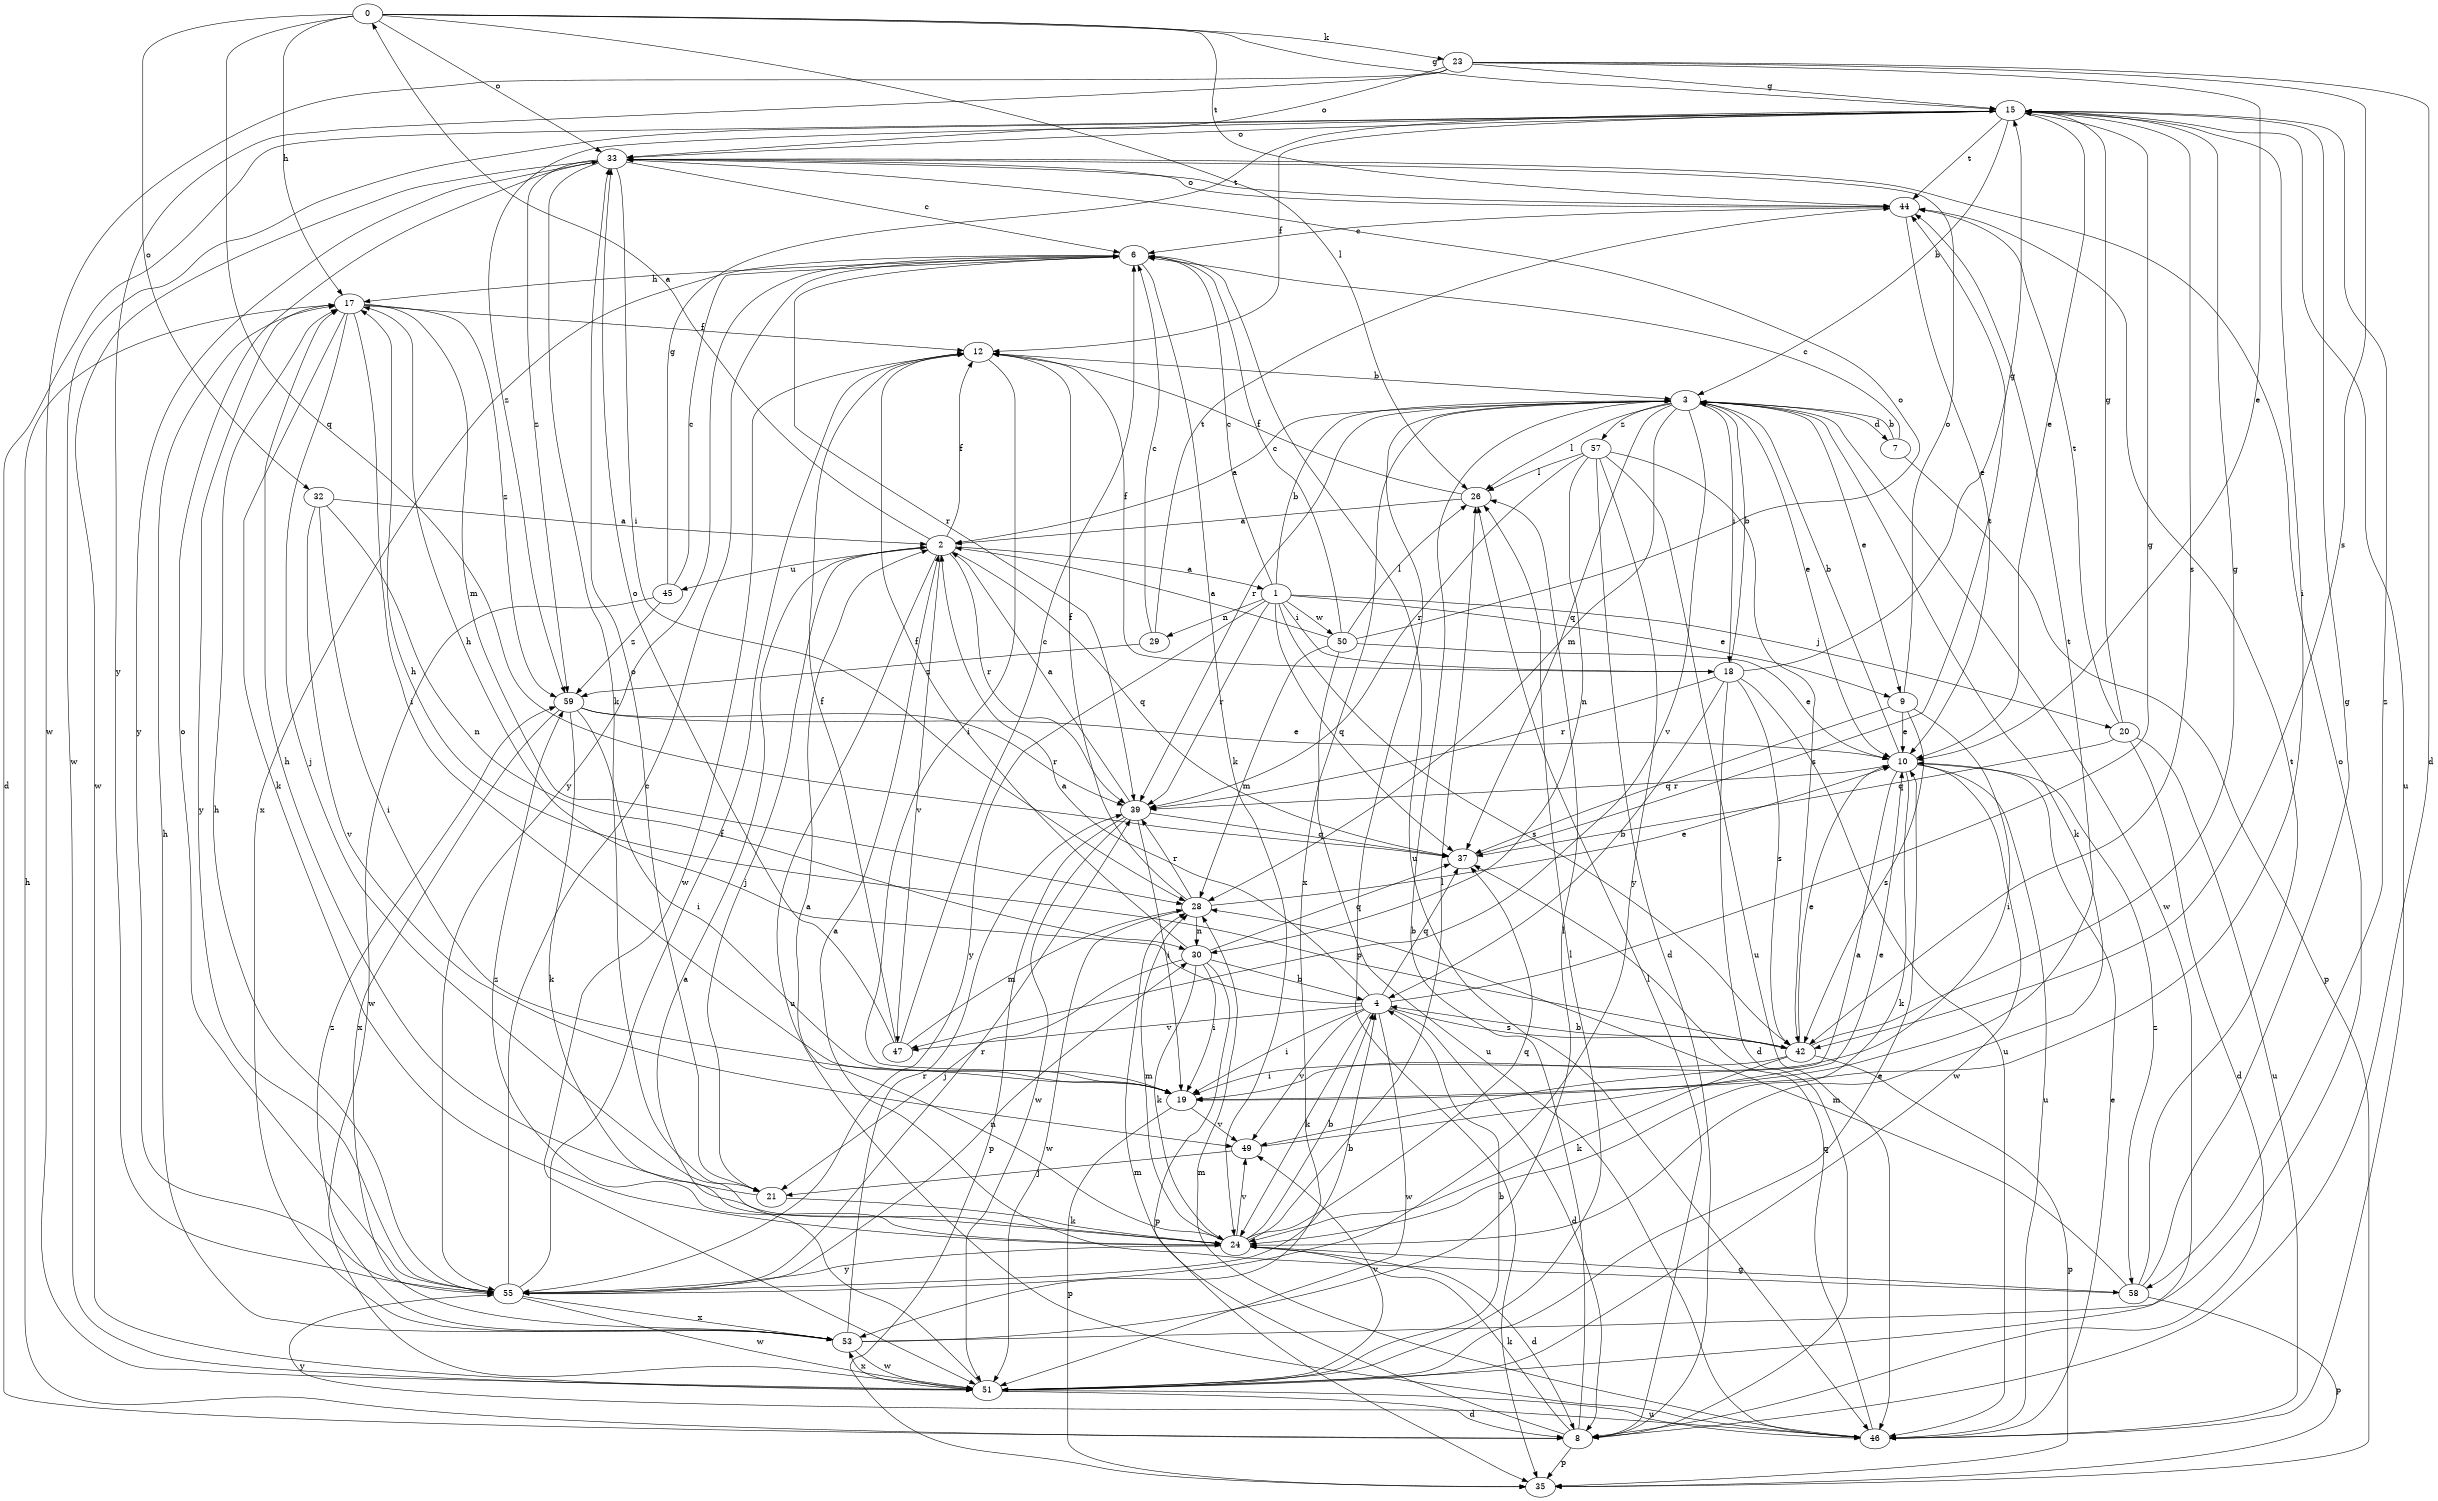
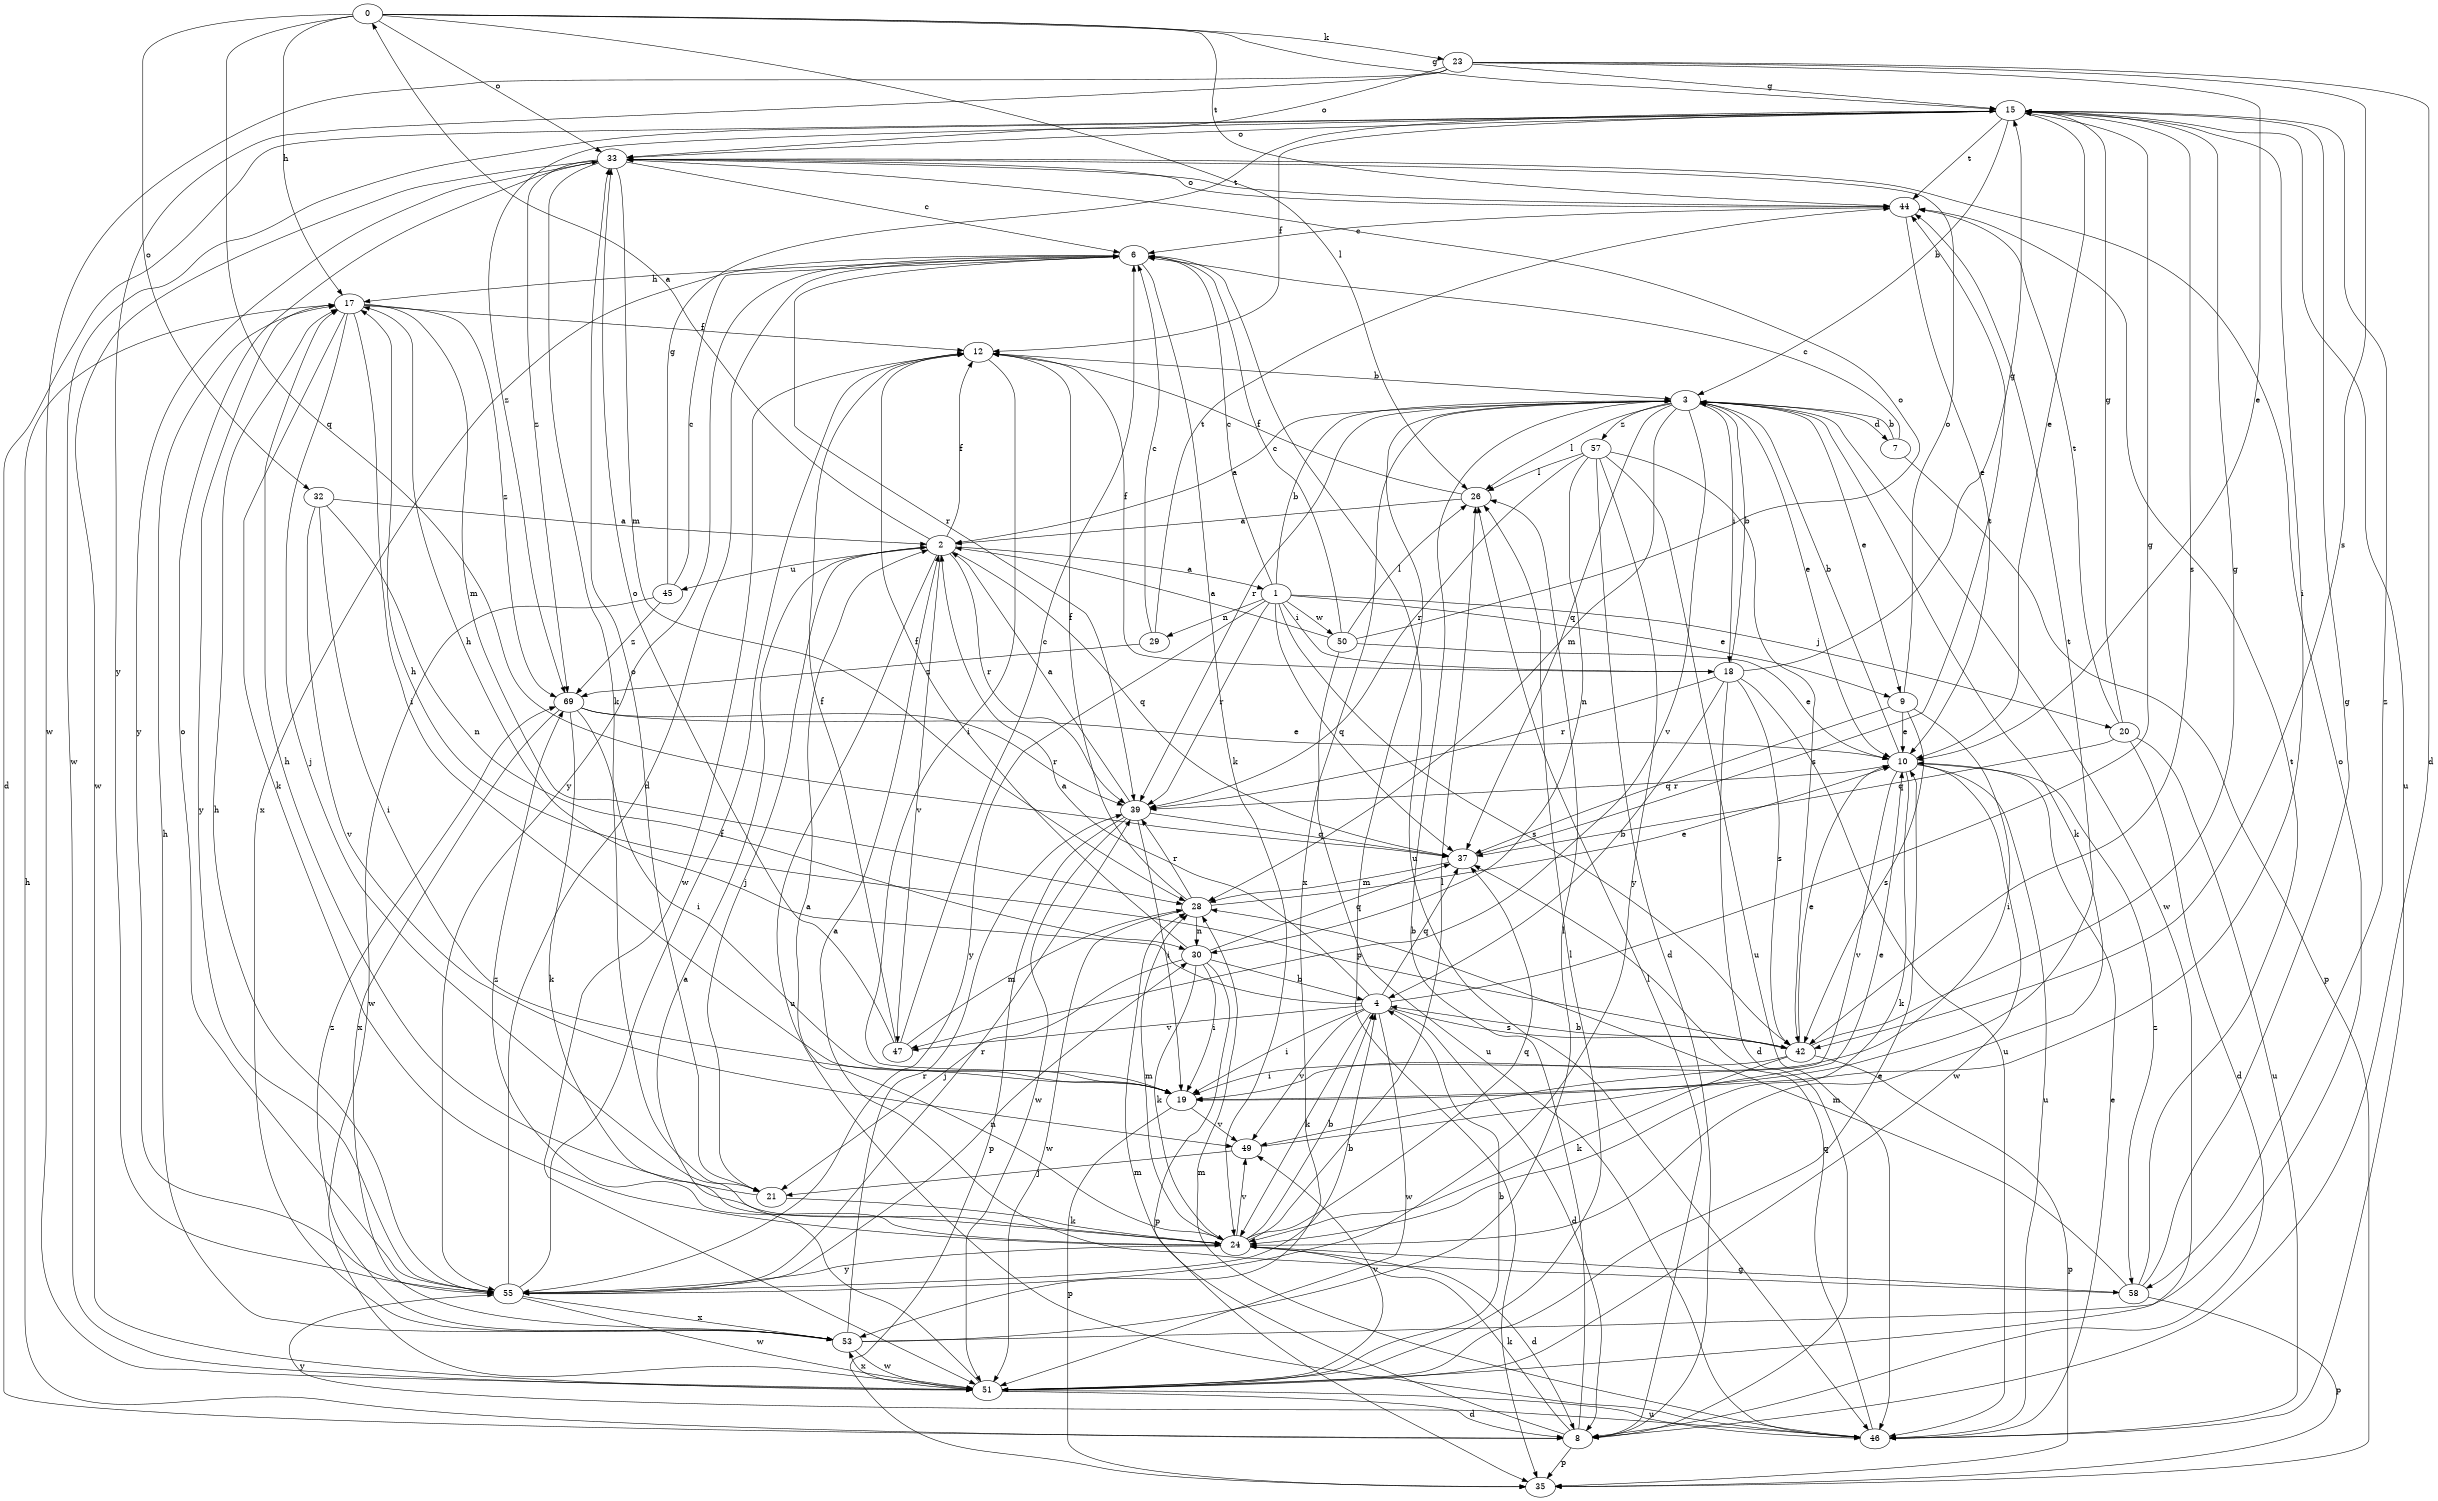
(636, 521) -> (636, 521)
(569, 702) -> (569, 702)
(1252, 759) -> (1332, 884)
(647, 786) -> (647, 786)
(1859, 956) -> (1859, 956)
